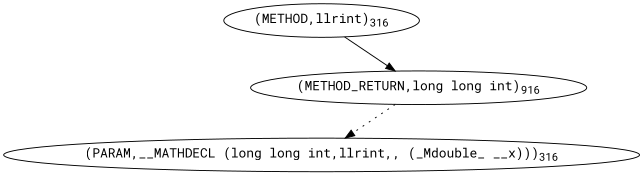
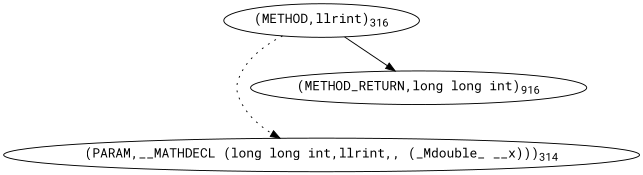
(374, 119) -> (238, 82)
(549, 154) -> (549, 154)
